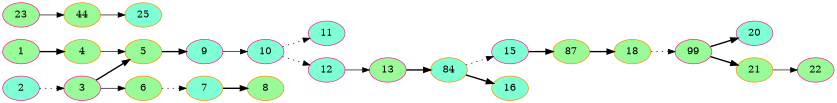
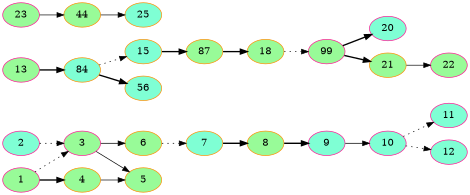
(171, 52) -> (293, 143)
(510, 52) -> (143, 52)
(354, 70) -> none
(110, 72) -> (110, 160)
(510, 88) -> (143, 88)
none -> (49, 163)
